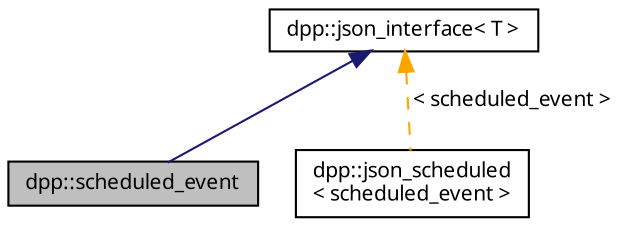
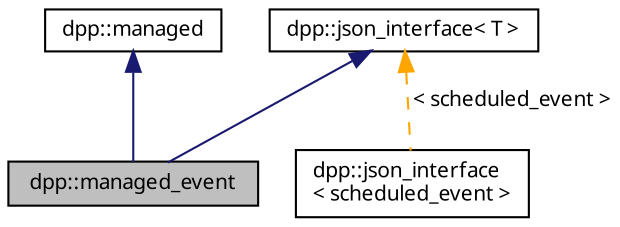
none -> (133, 30)
(133, 184) -> (133, 184)
(412, 184) -> (412, 184)
